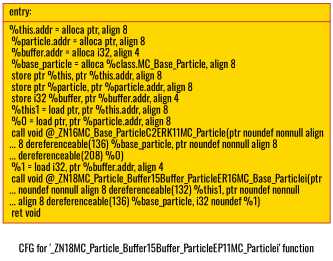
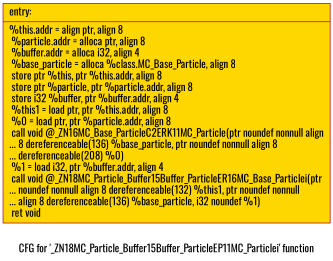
(69, 30) -> (66, 30)
